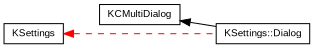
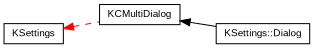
(145, 34) -> (86, 24)
